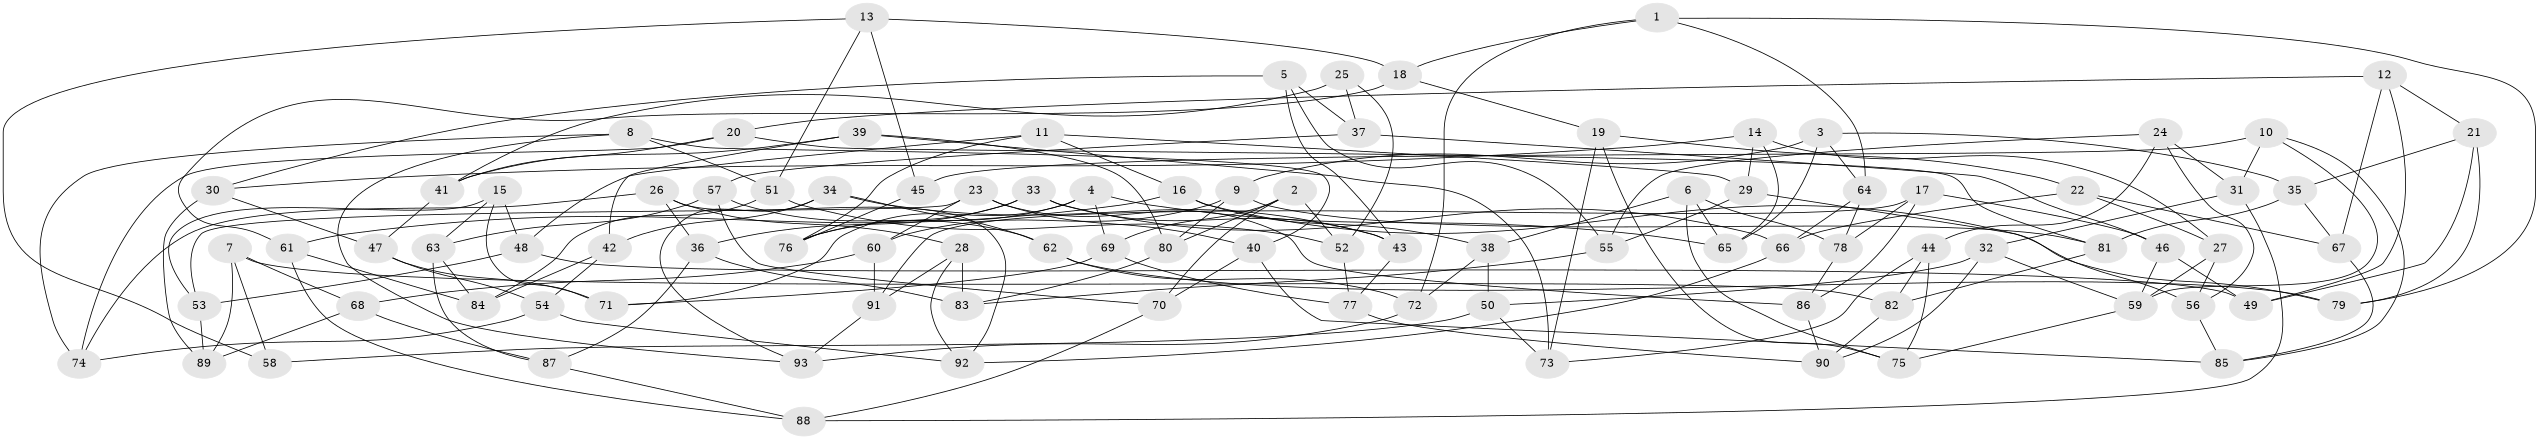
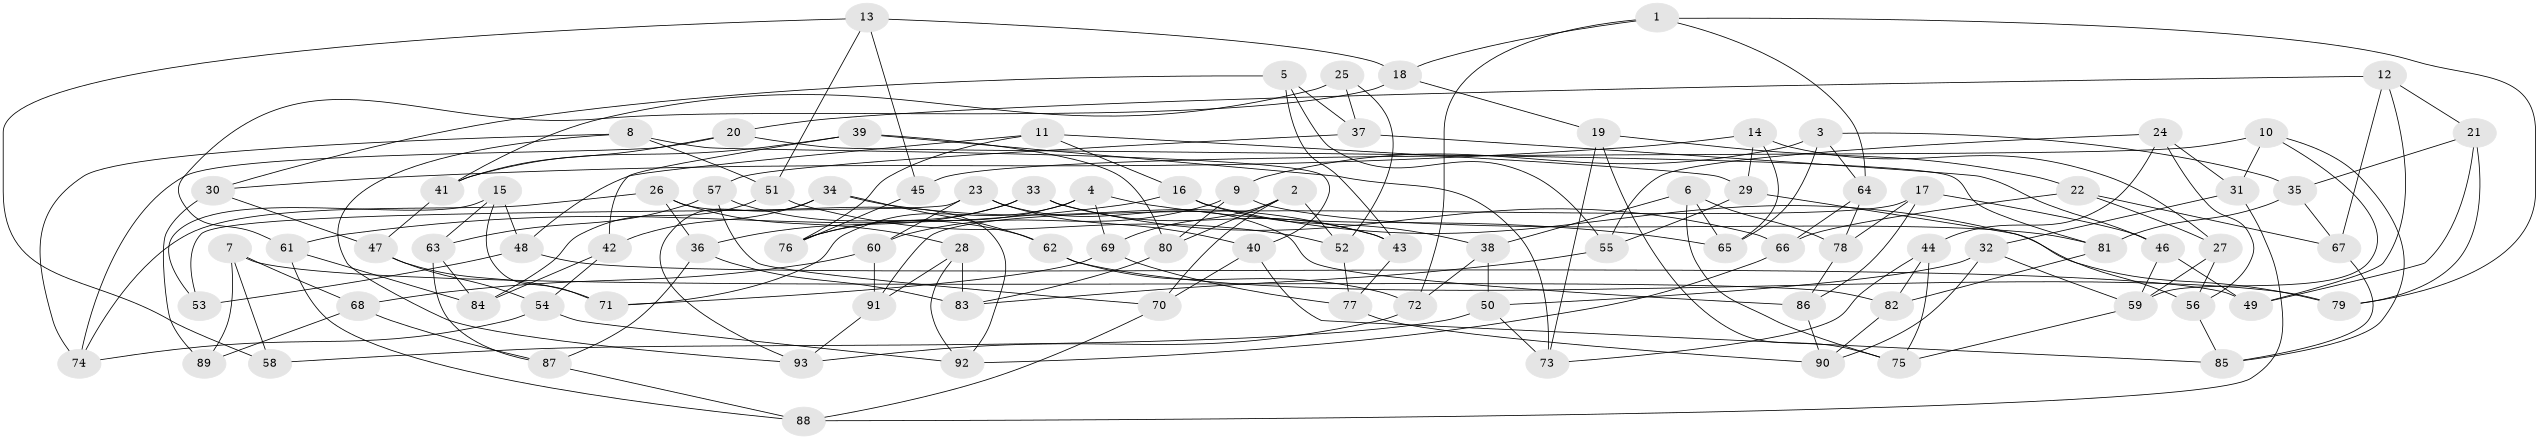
(201, 329) -> none
